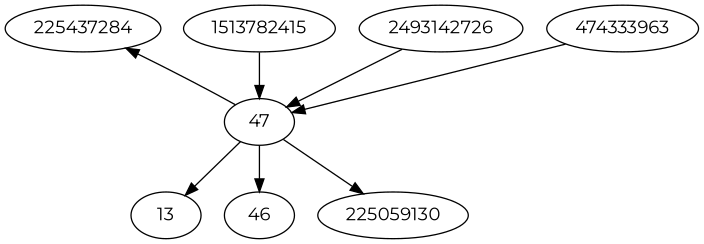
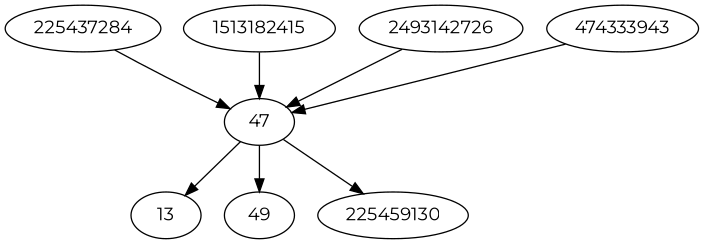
(259, 29) -> (259, 29)
(623, 29) -> (623, 29)
(187, 79) -> (166, 77)
(259, 215) -> (259, 215)
(393, 215) -> (393, 215)
